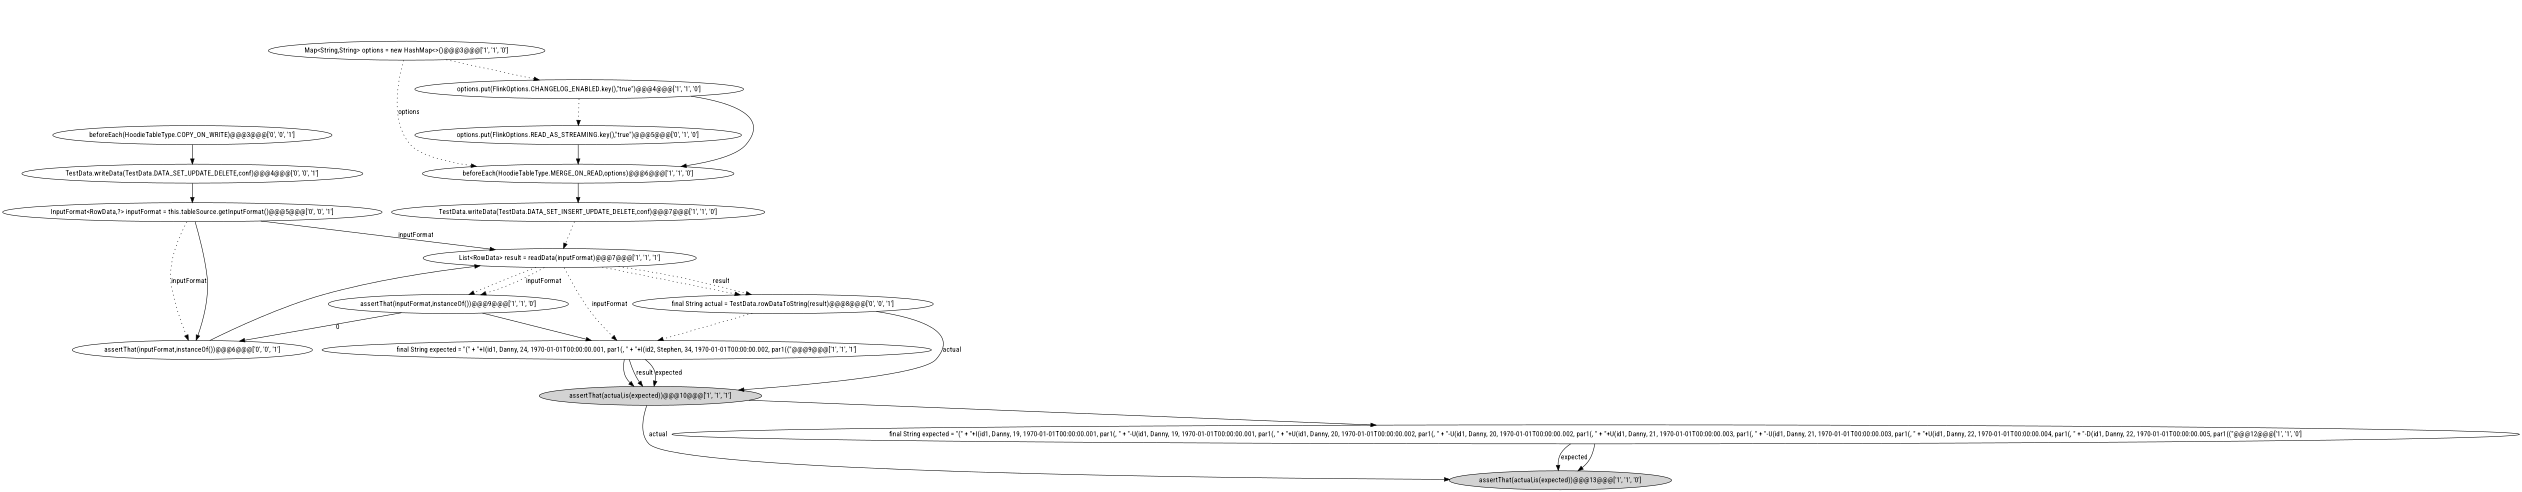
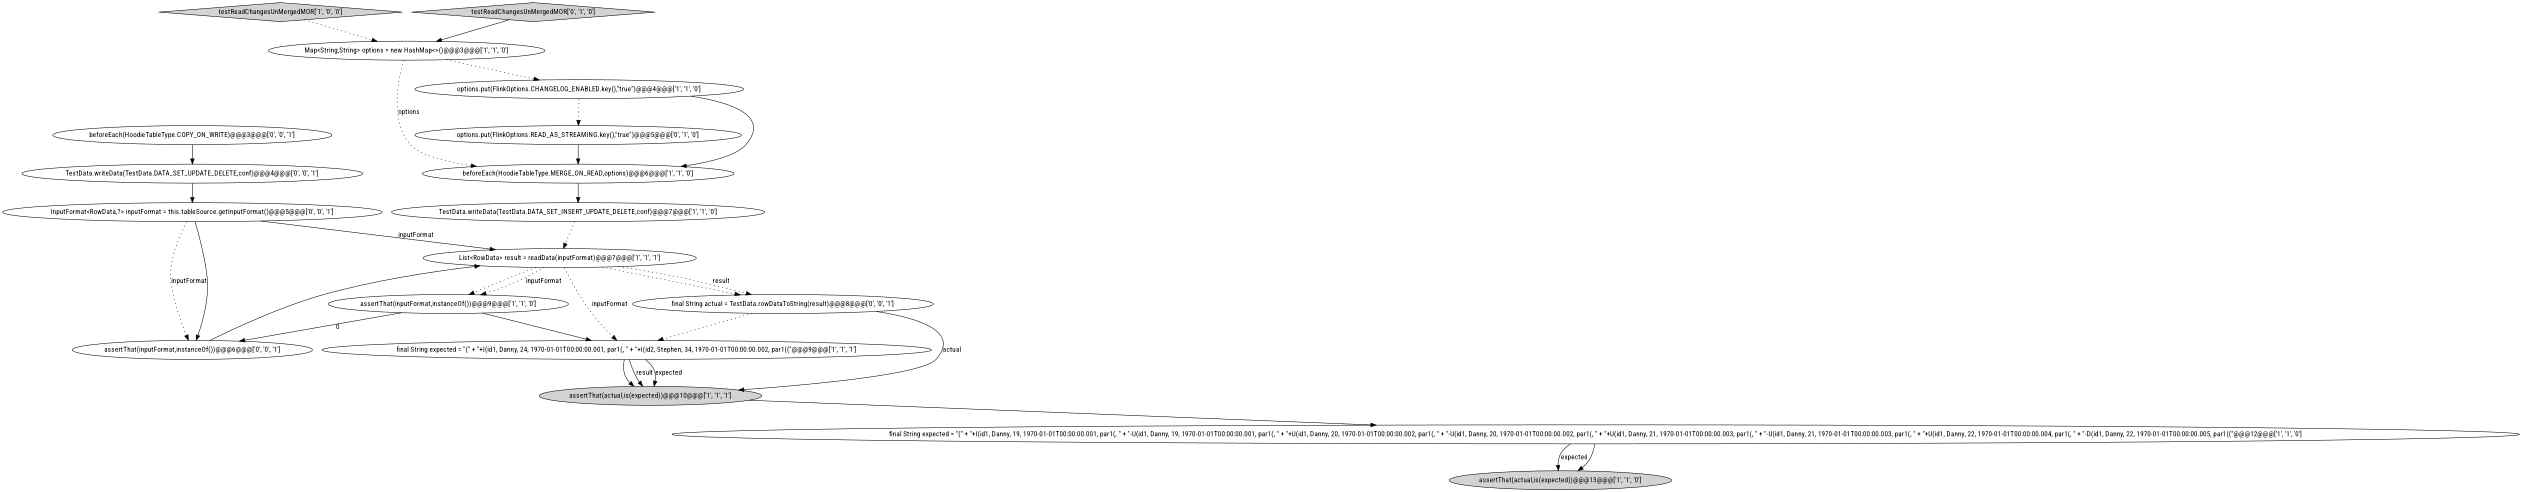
none -> (281, 12)
none -> (533, 12)
(1025, 473) -> none
